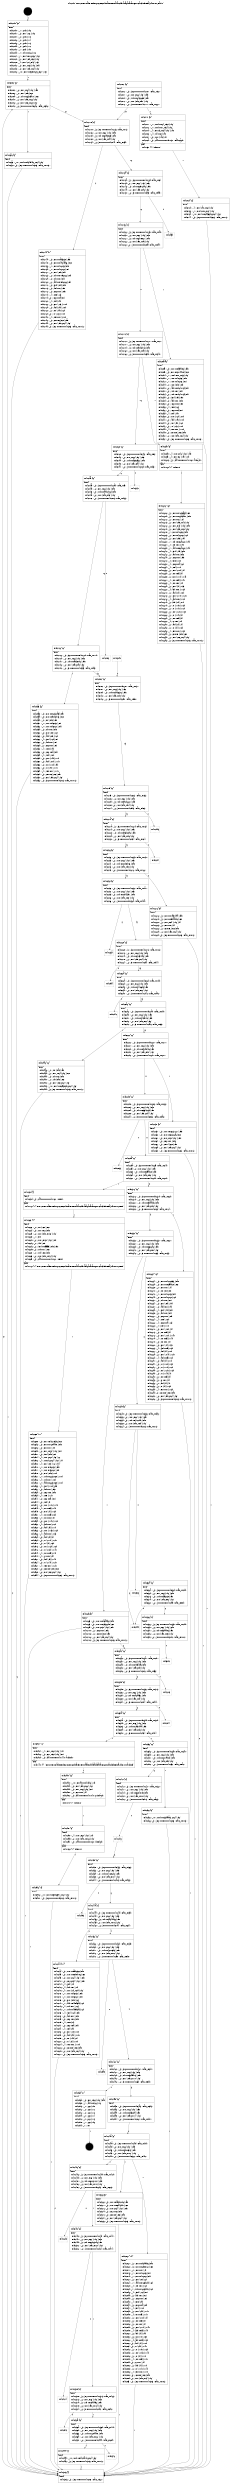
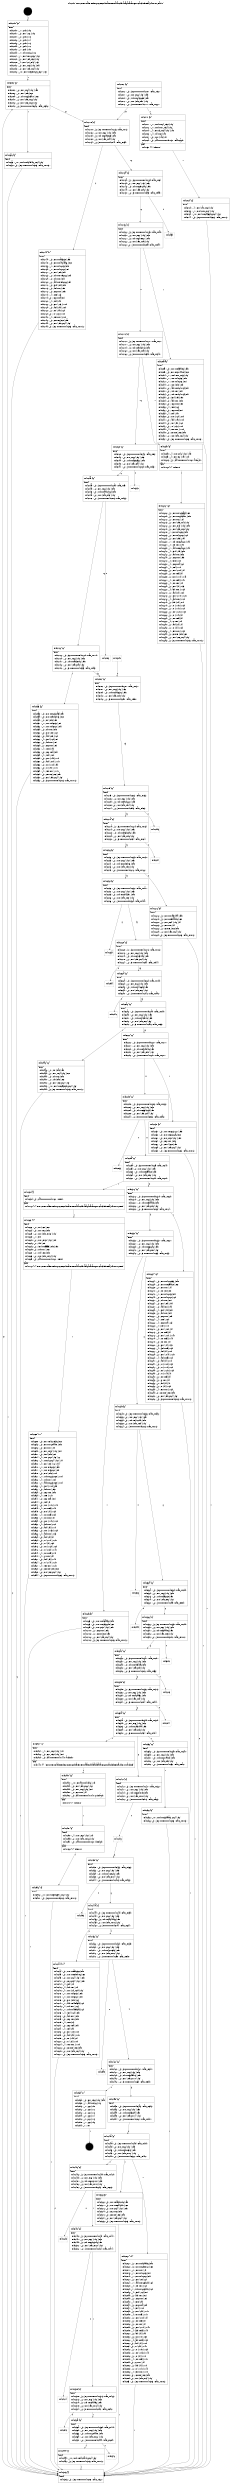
(129, 1527) -> (151, 1505)
(122, 1646) -> (151, 1644)
(152, 1772) -> (138, 1756)
